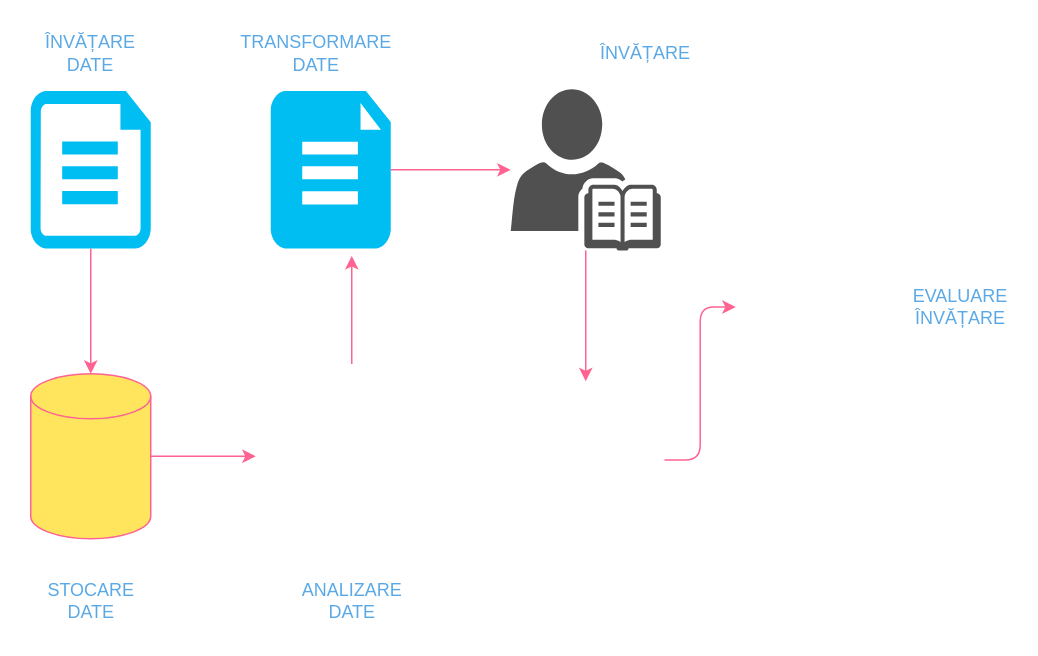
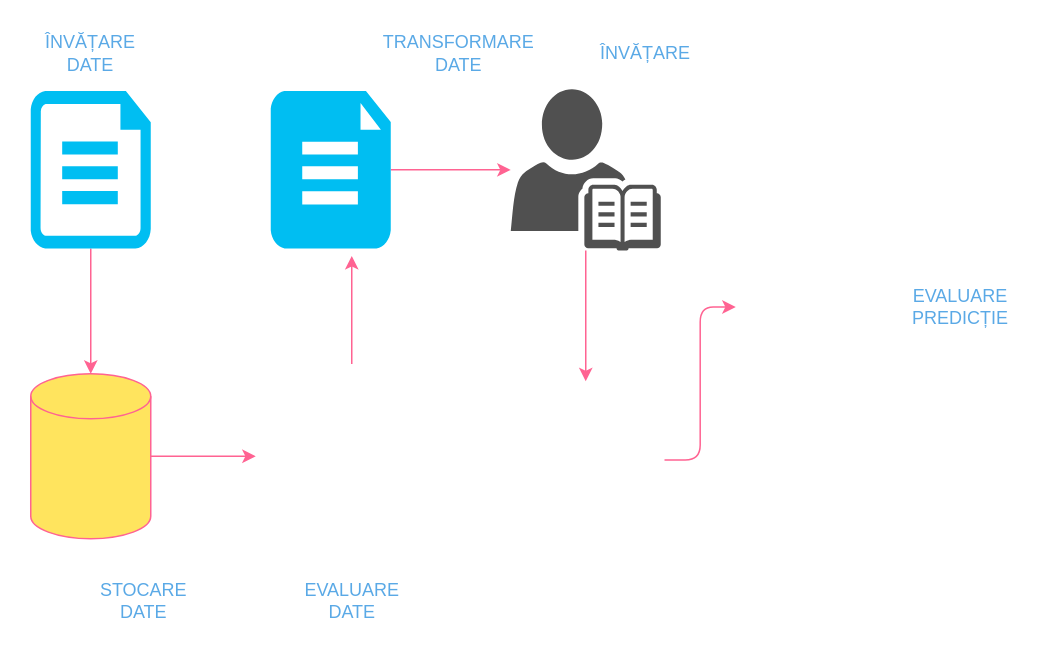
(316, 53) -> (458, 53)
(961, 307) -> (961, 307)
(91, 601) -> (143, 601)
(353, 601) -> (353, 601)
